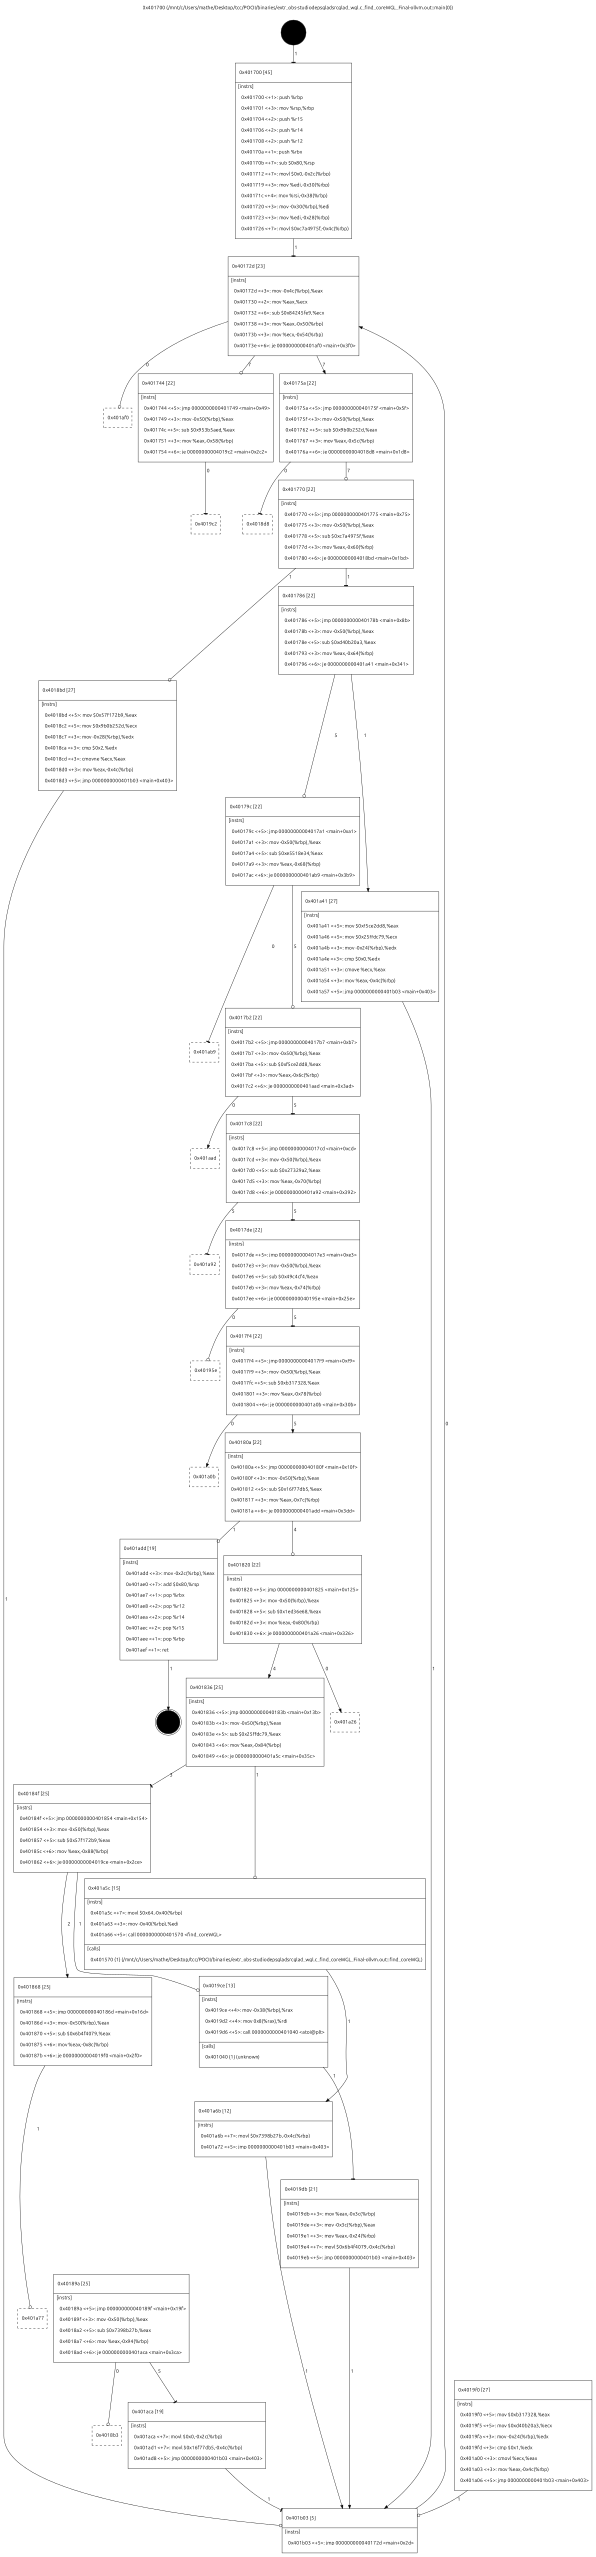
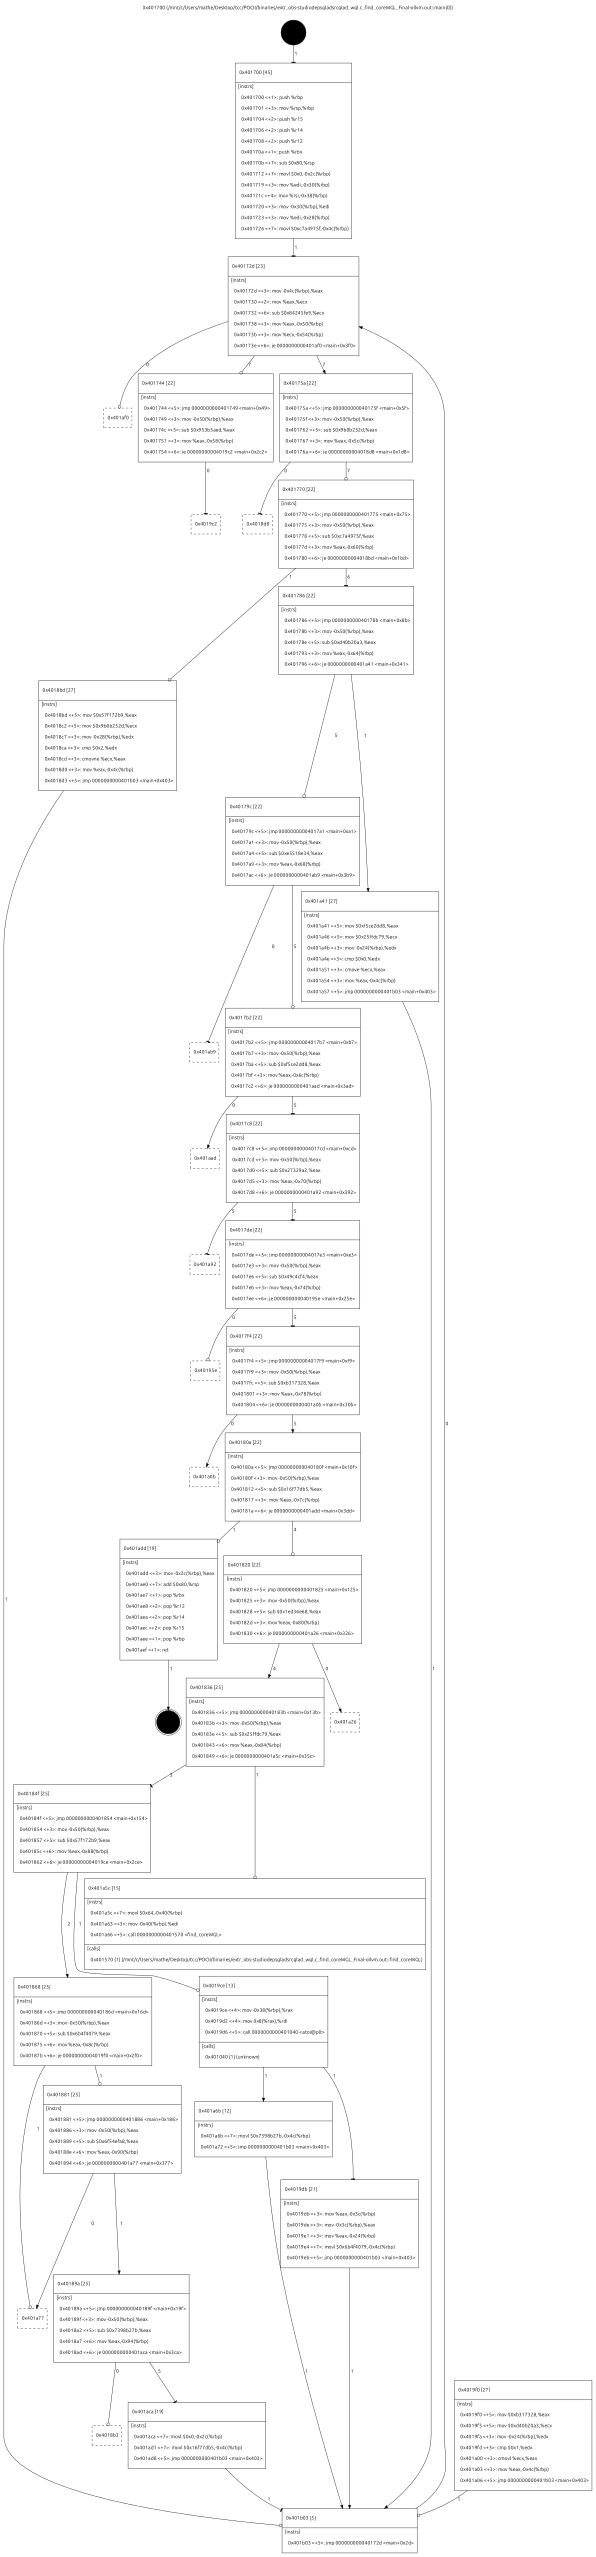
(348, 577) -> (348, 577)
(346, 2036) -> (264, 2083)
none -> (112, 2129)
